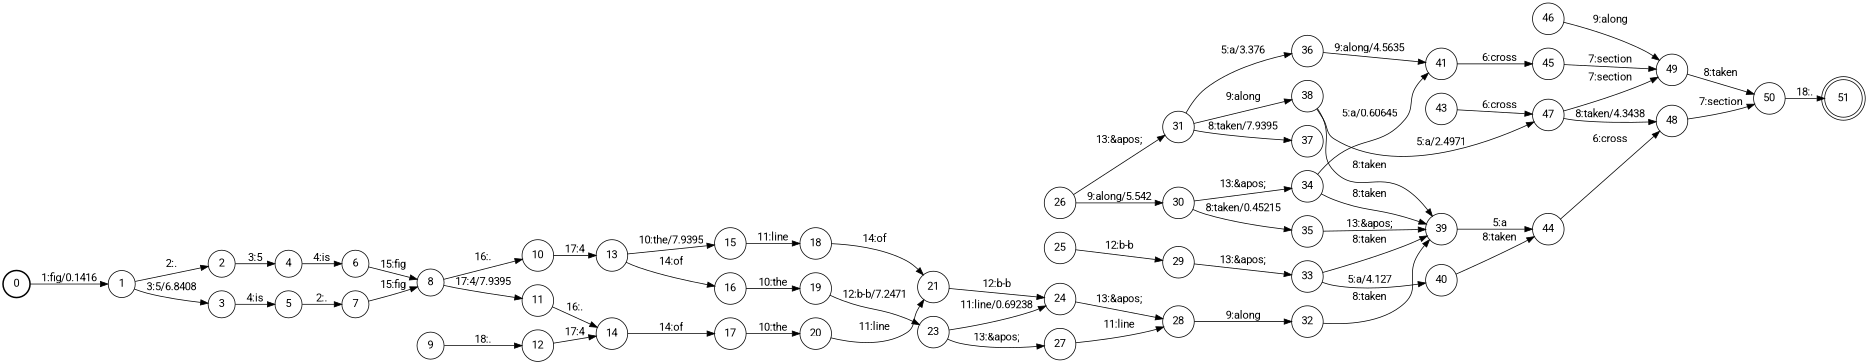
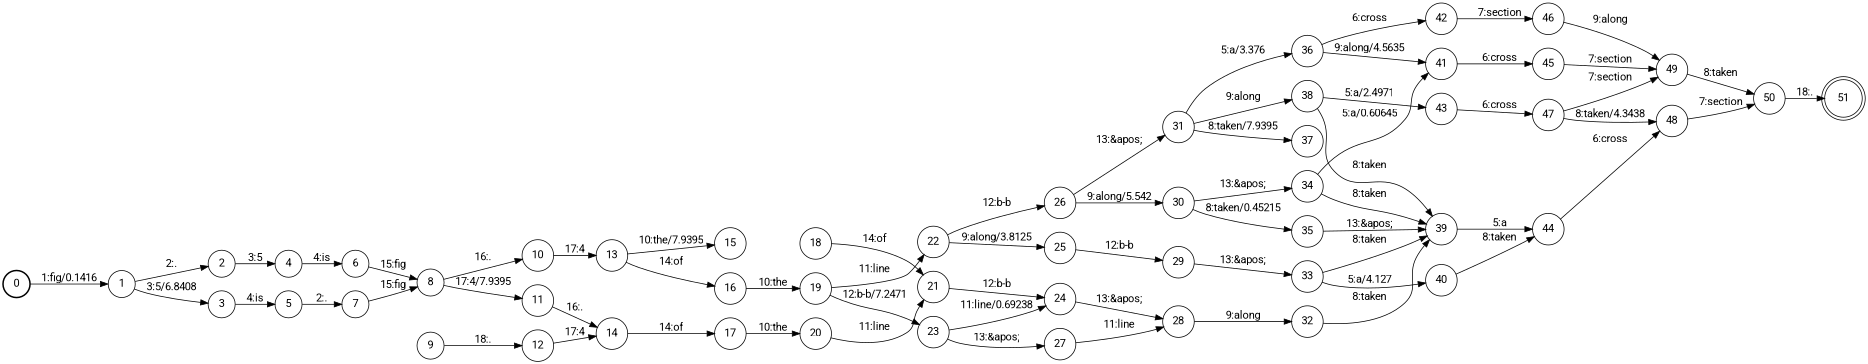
none -> (1441, 19)
(1414, 156) -> (1371, 102)
none -> (933, 242)
(769, 243) -> none
